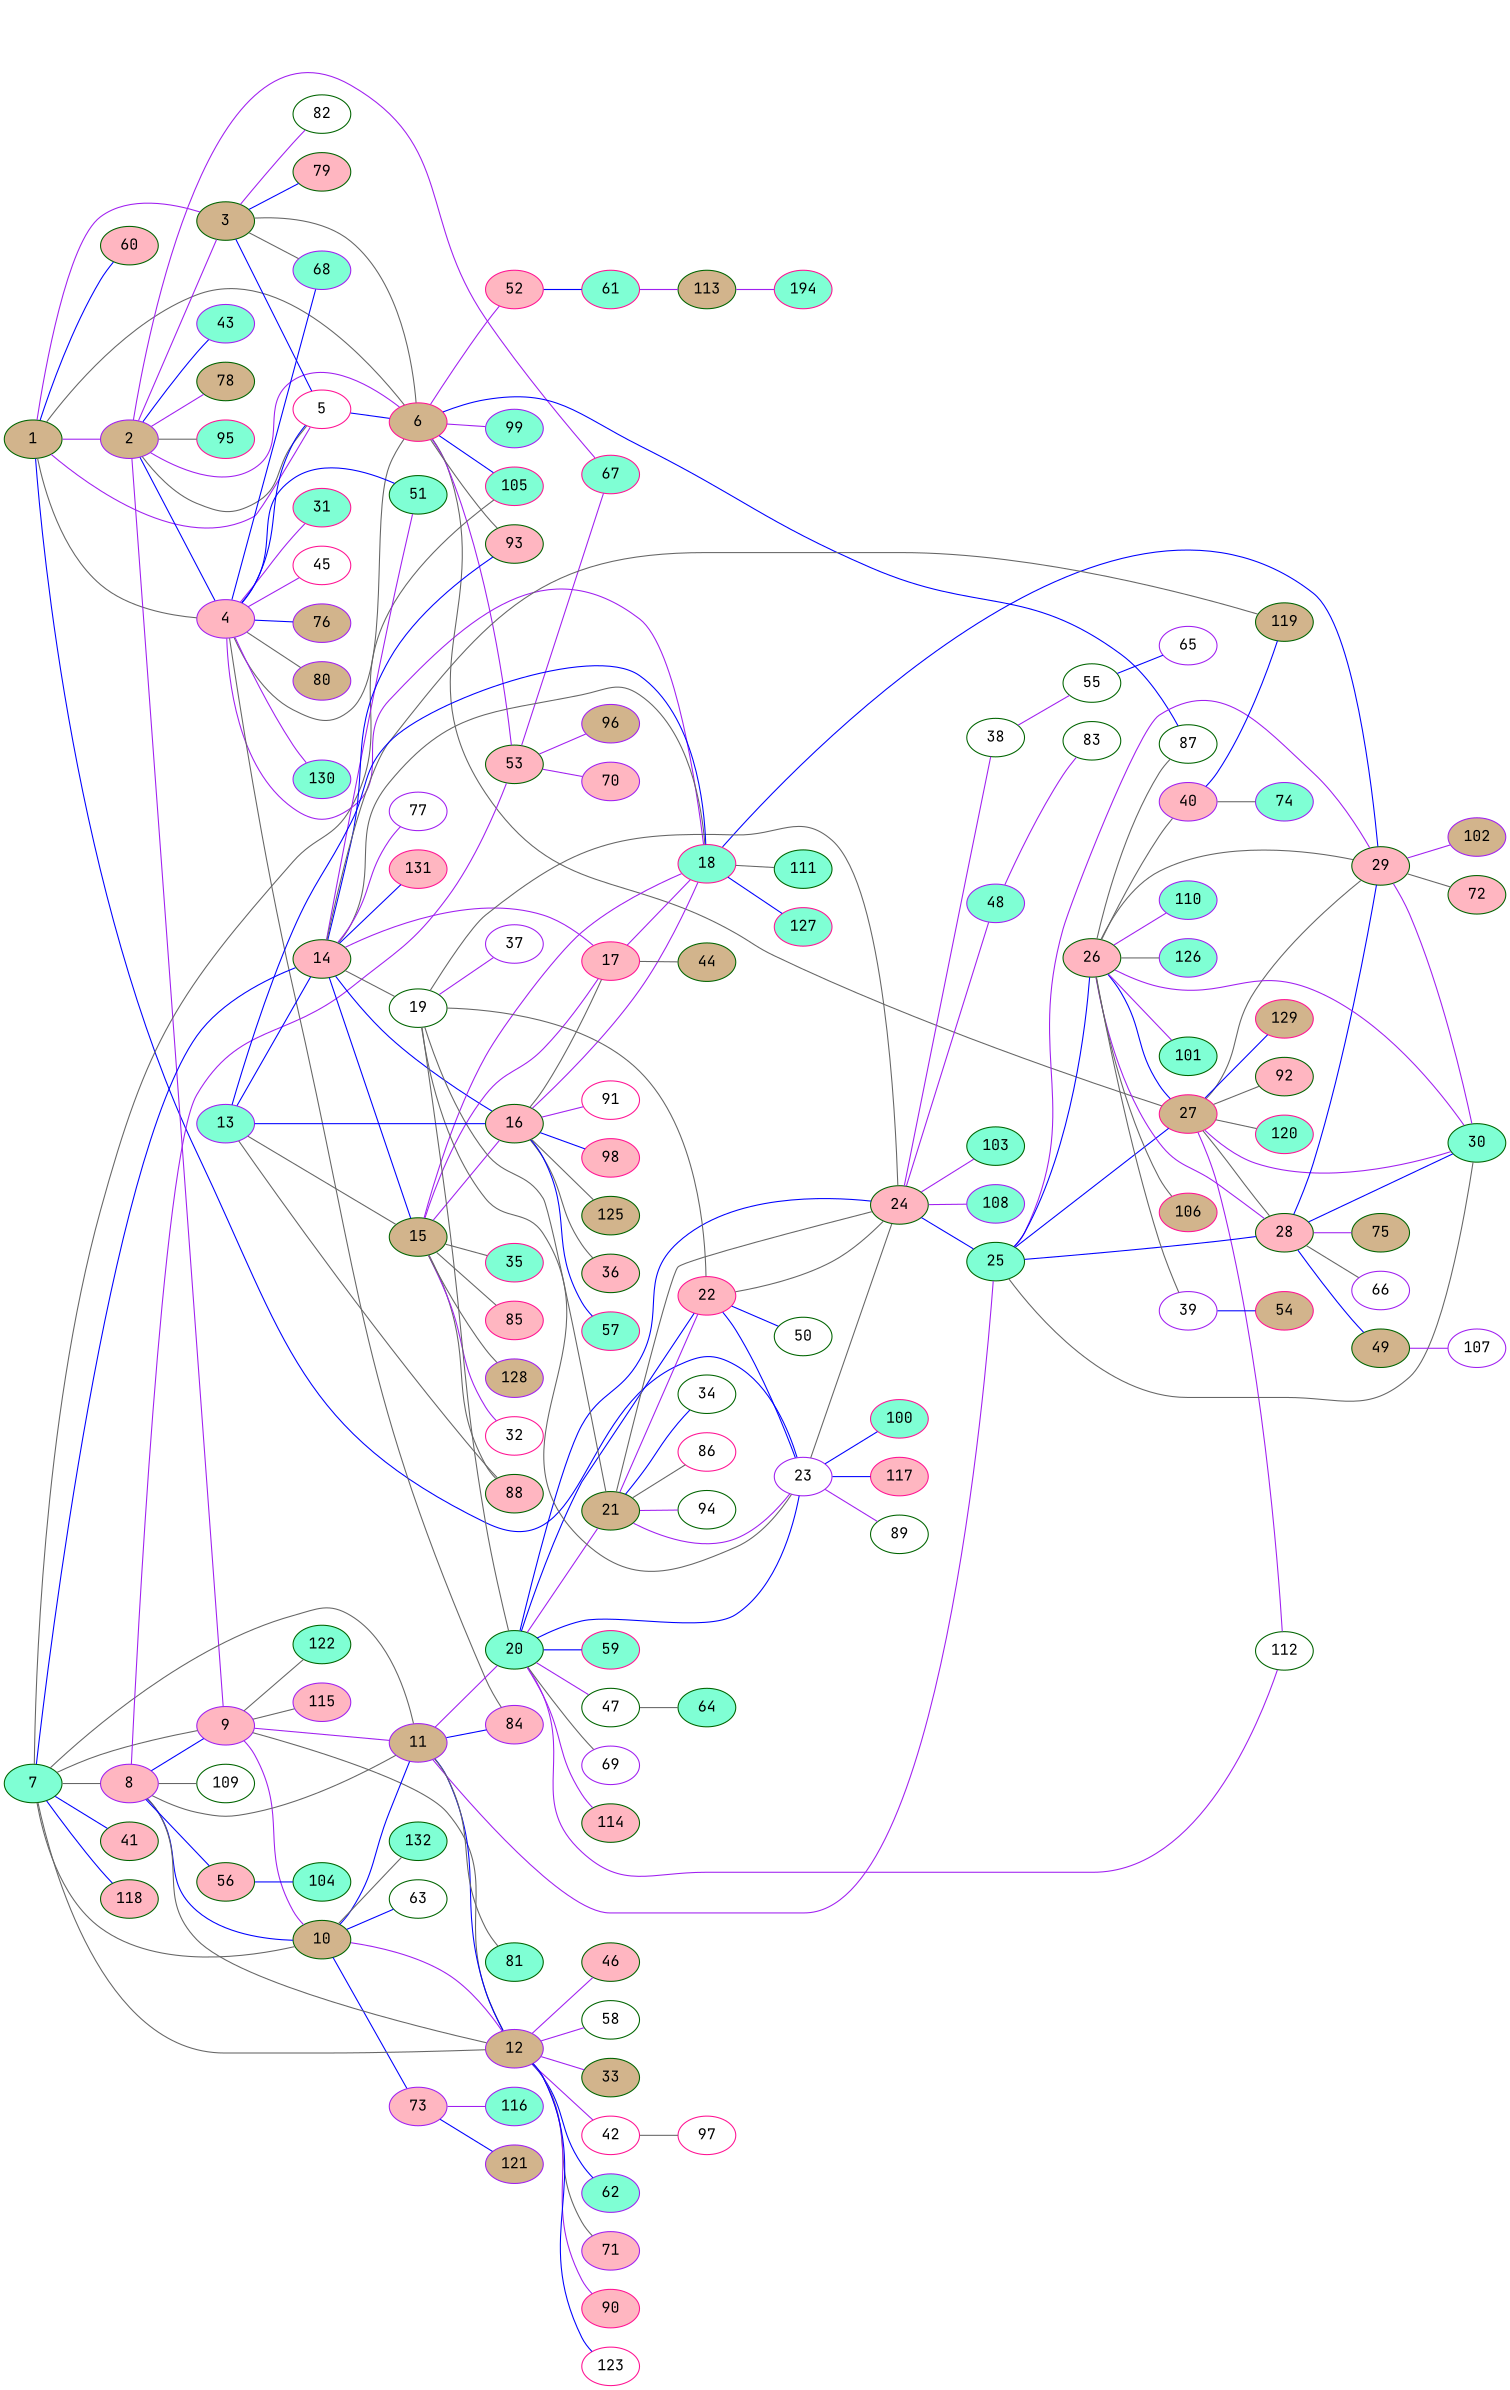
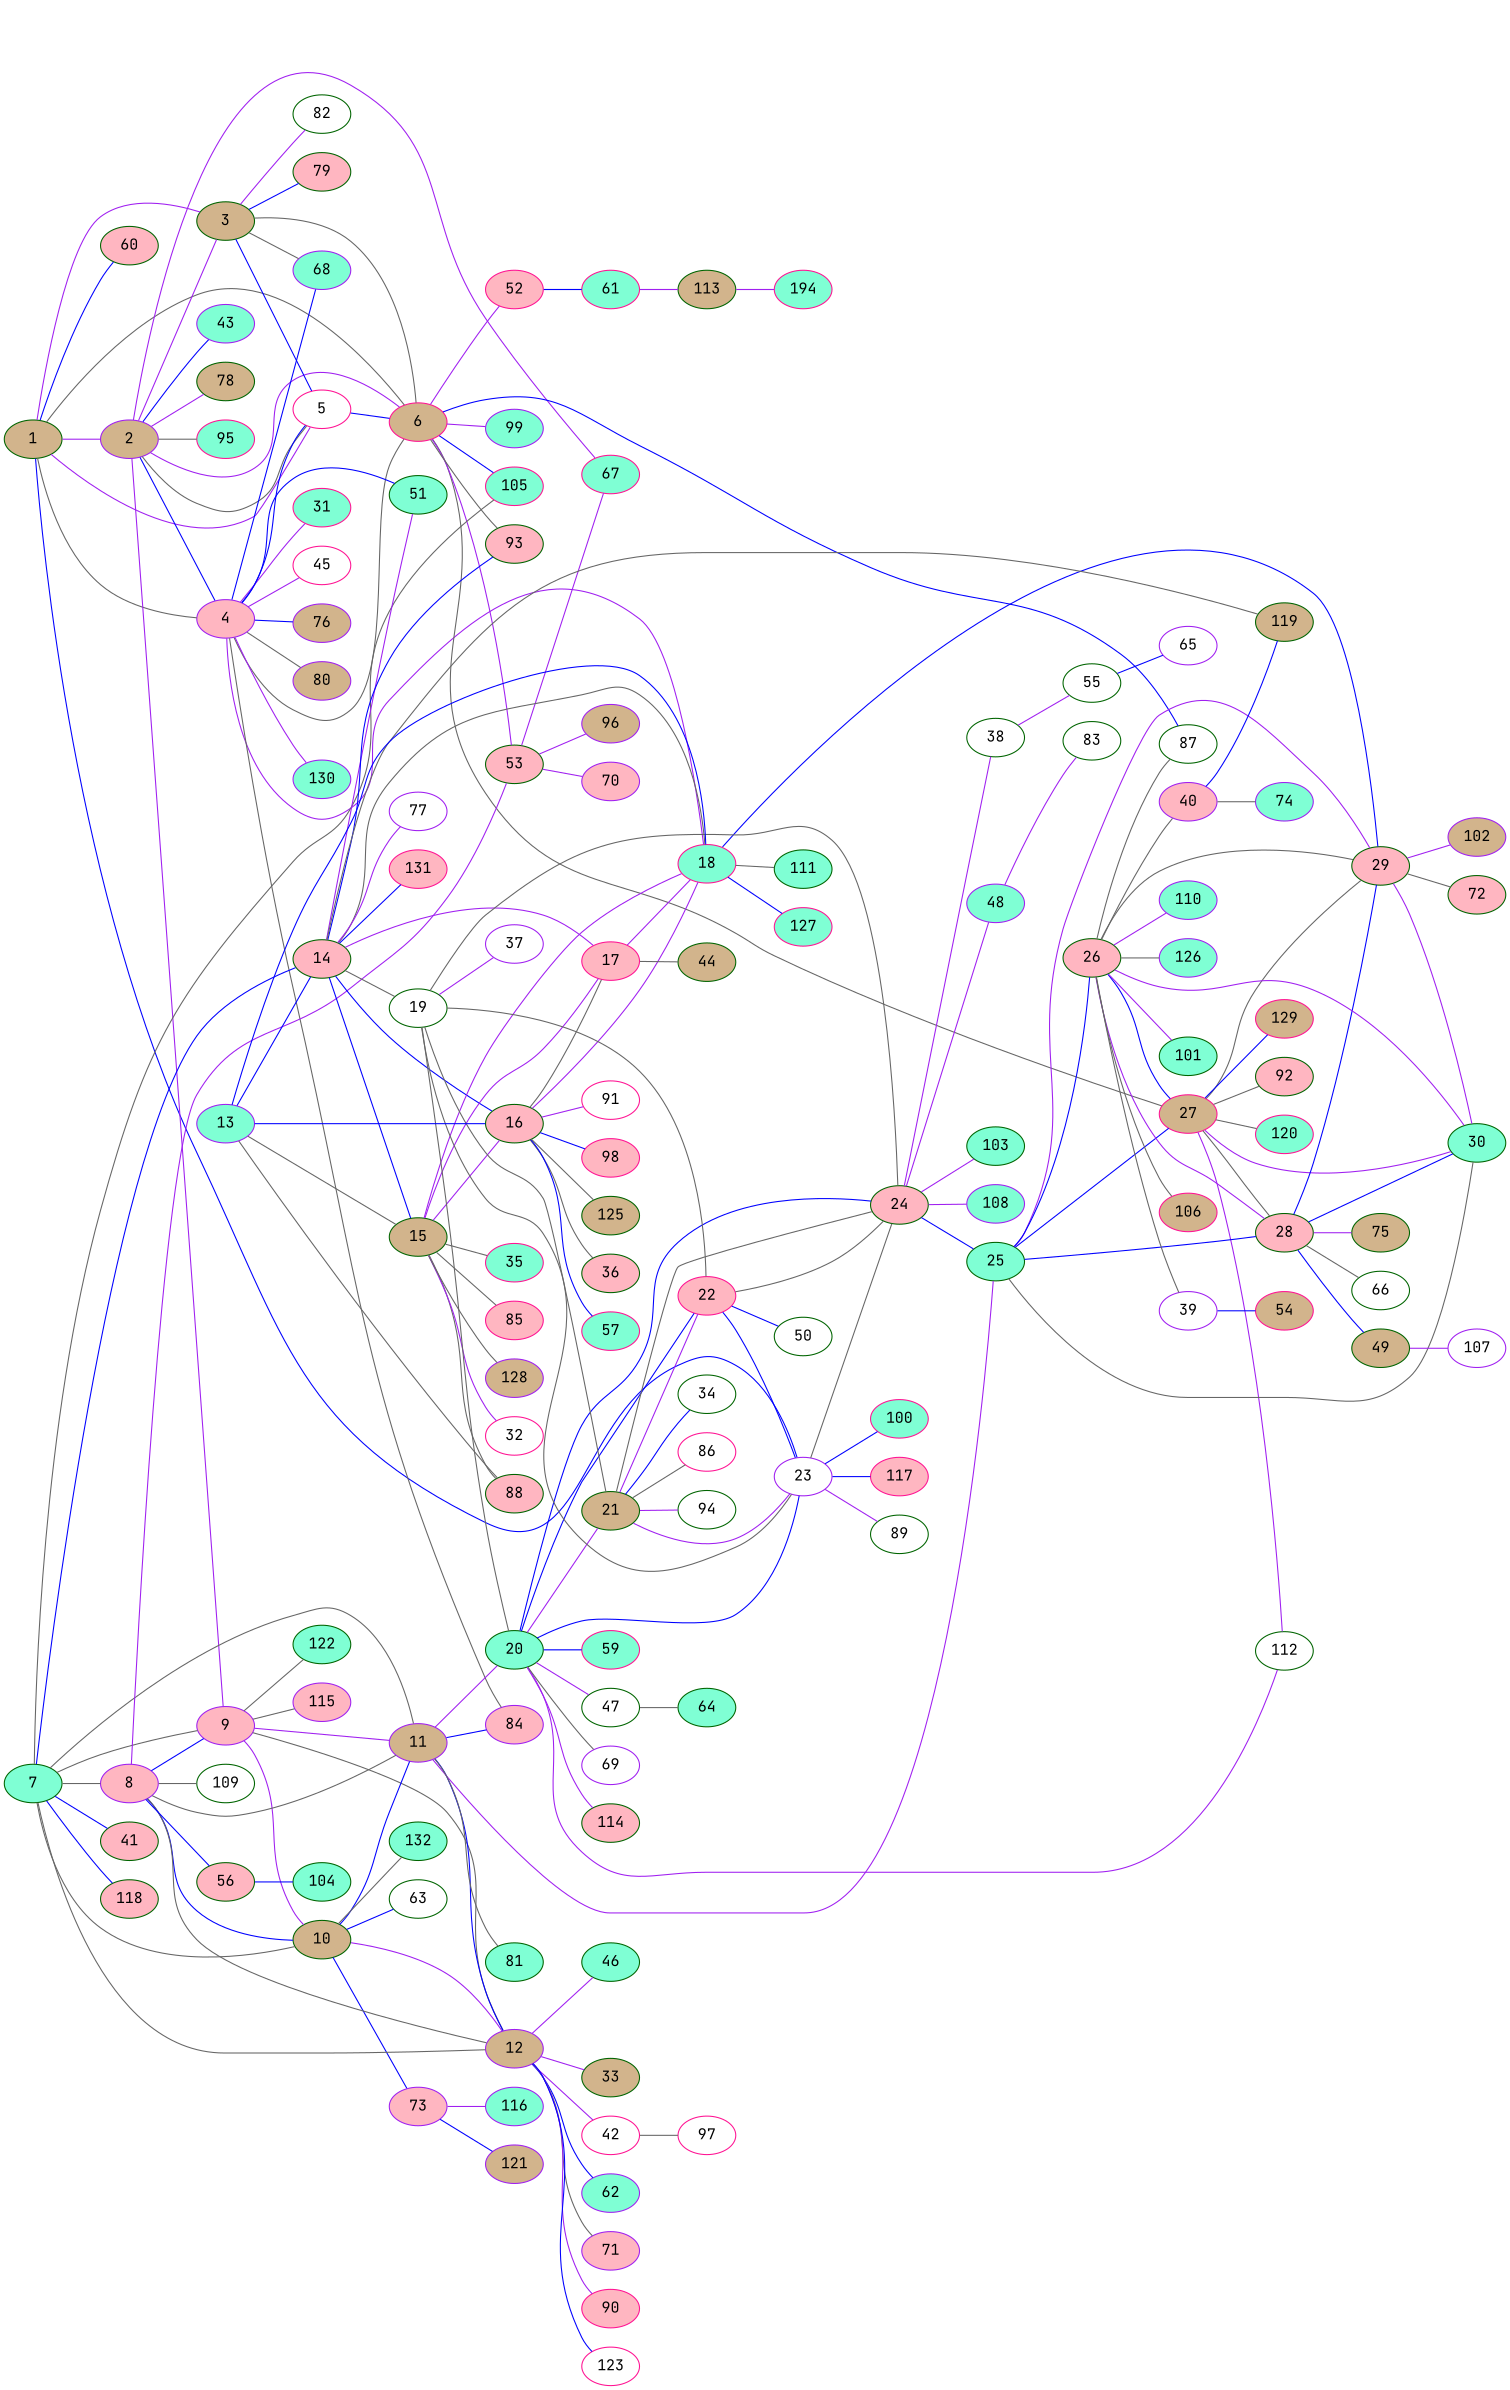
(1381, 1290) -> (1381, 1290)
(611, 1962) -> (611, 1962)
(611, 2020) -> none
